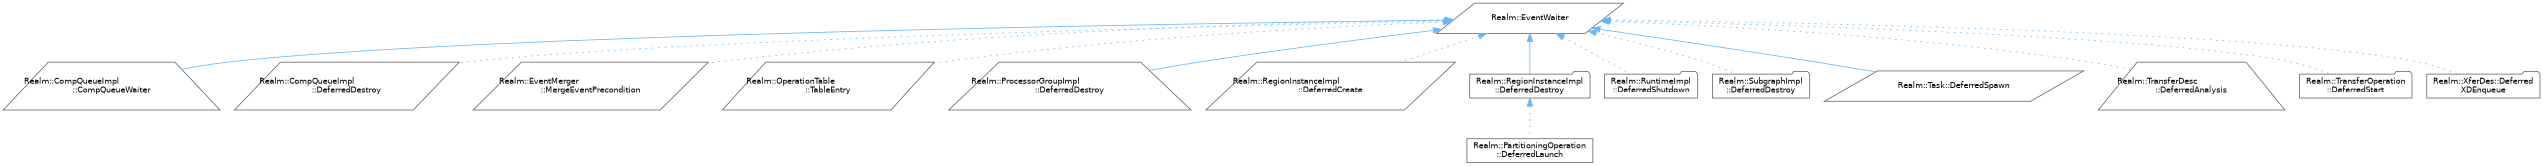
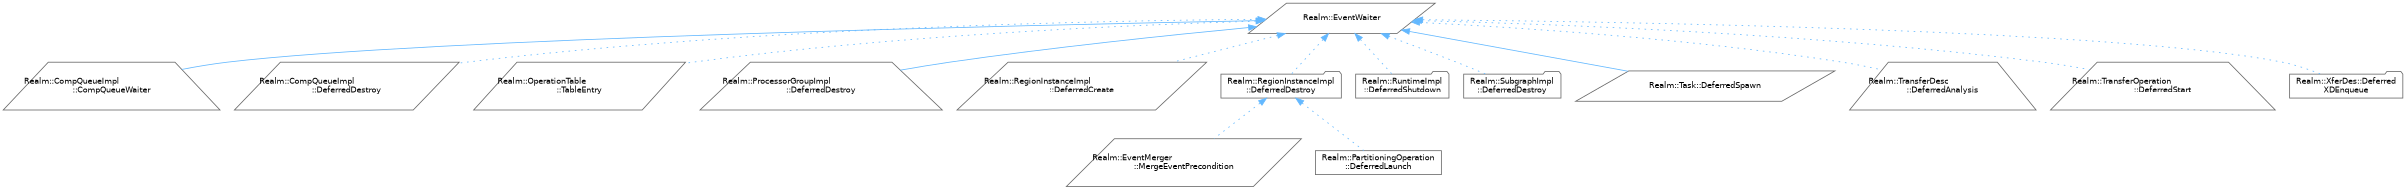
(965, 40) -> (1237, 121)
(1530, 58) -> (1307, 57)
(2356, 86) -> (2163, 86)
